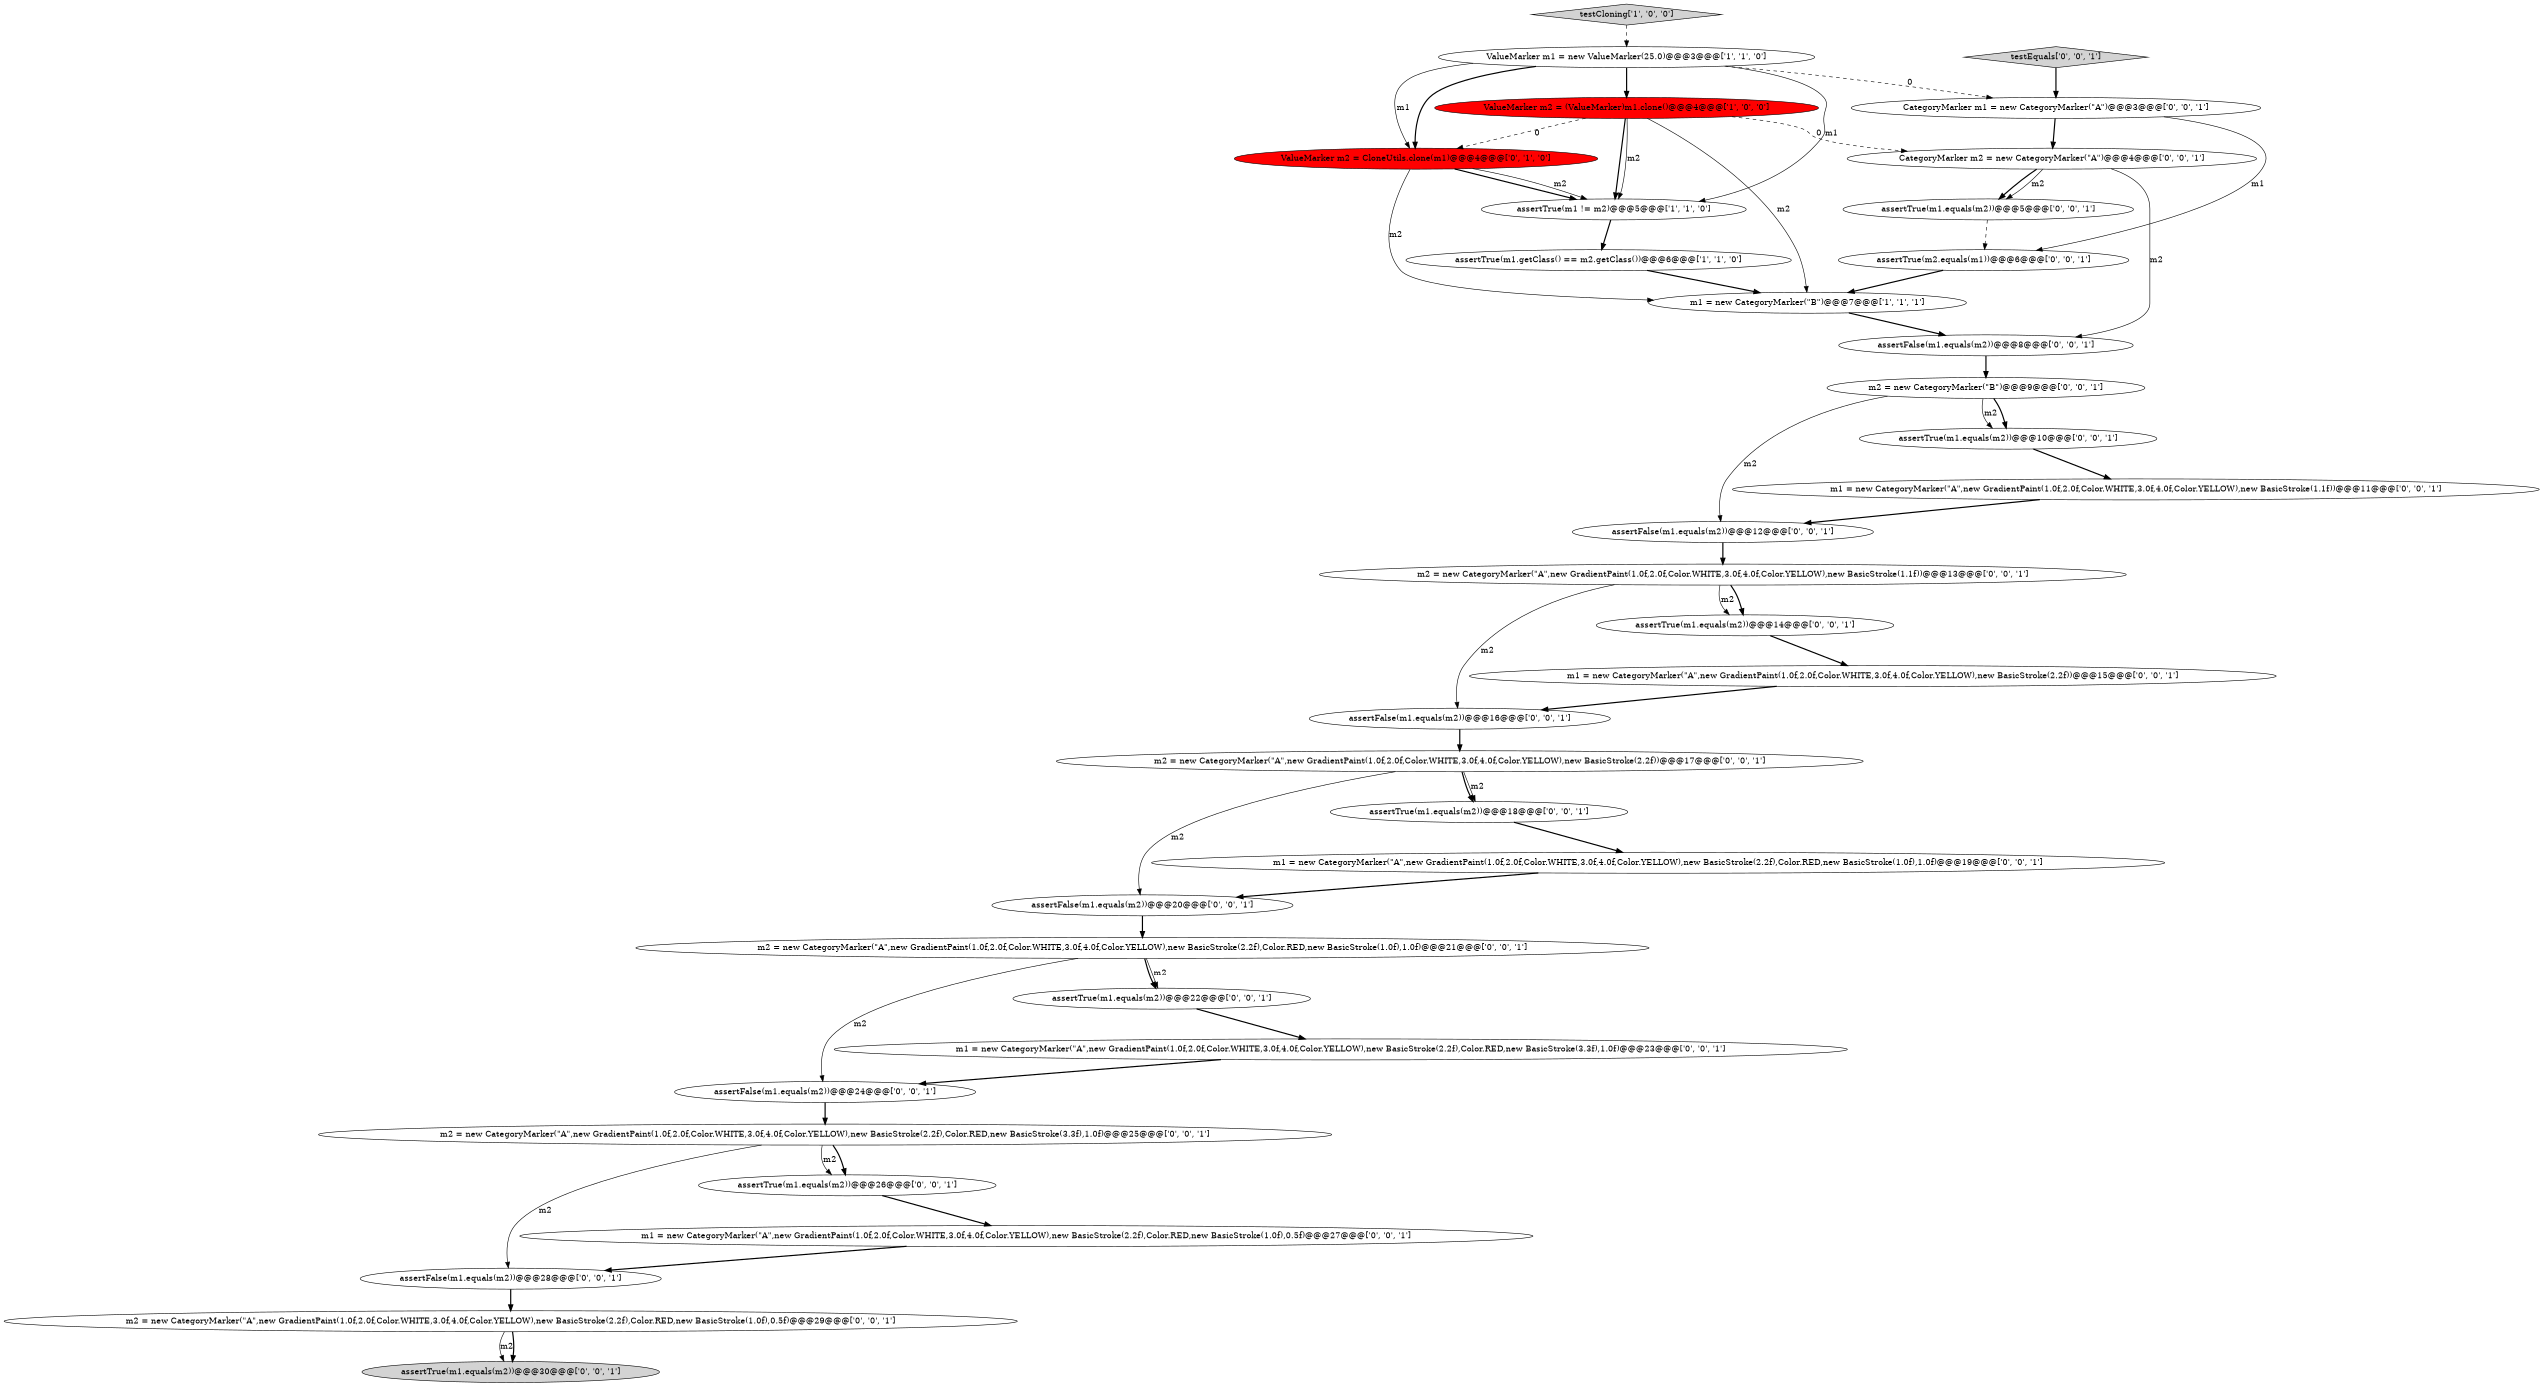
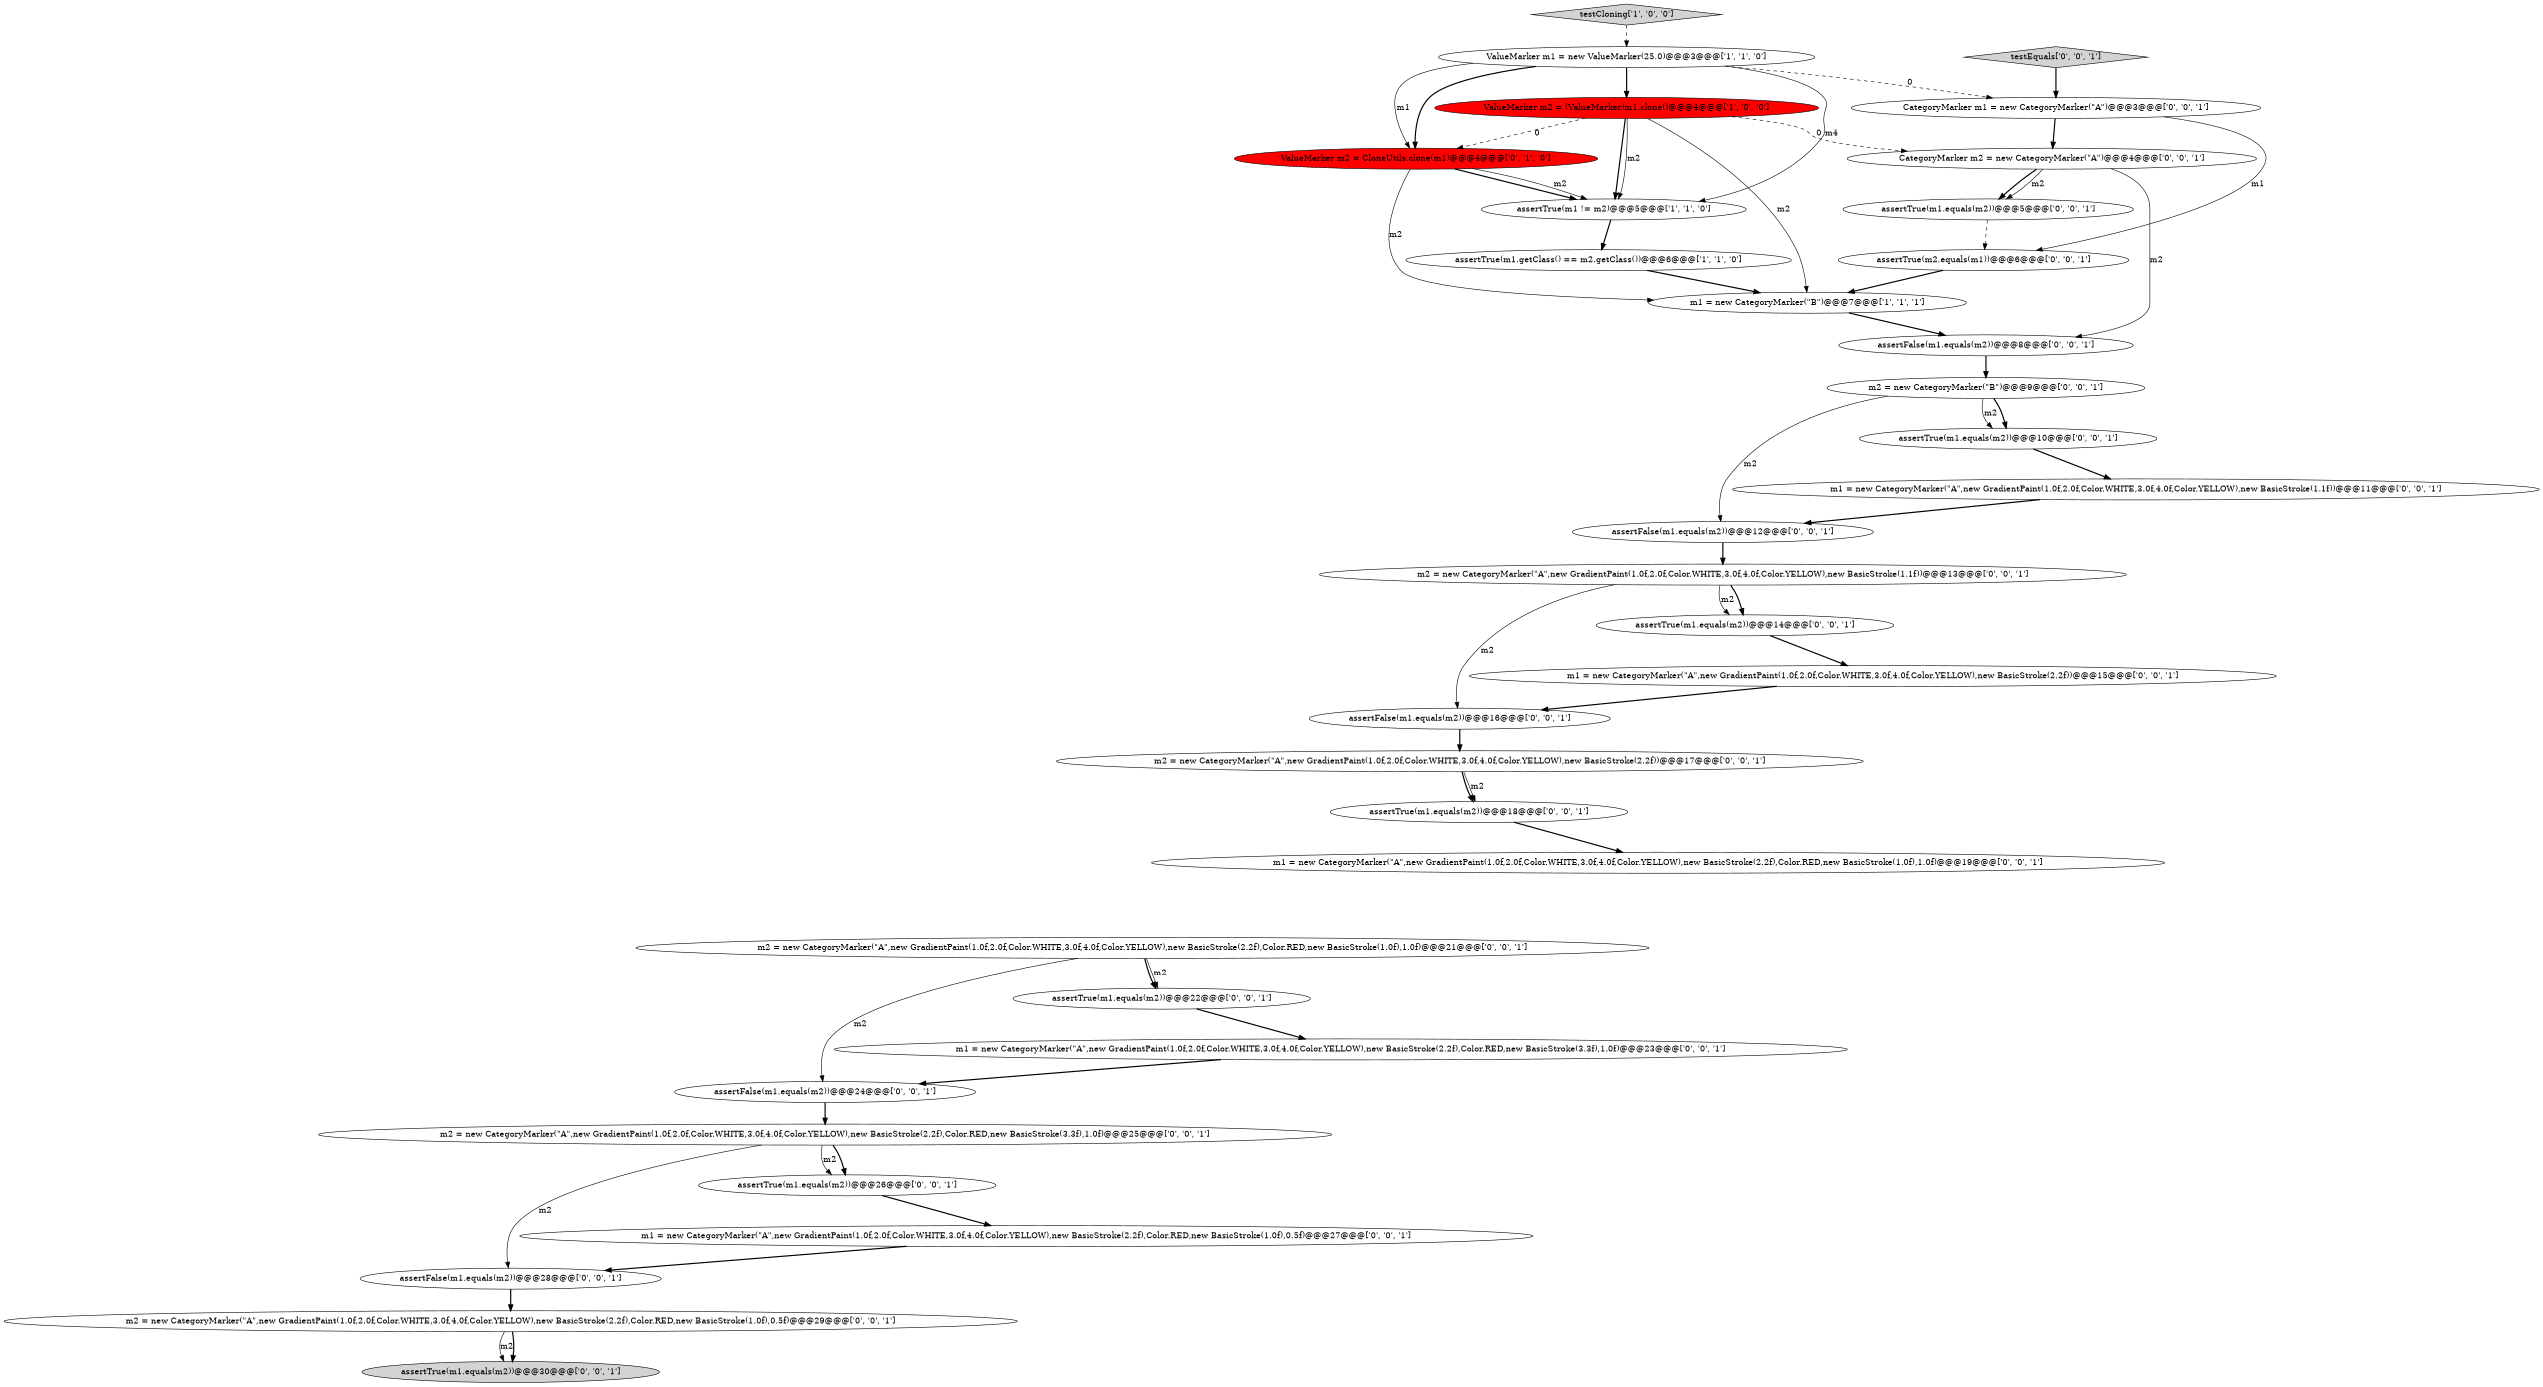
(1832, 133) -> (1832, 133)
(1142, 905) -> none
